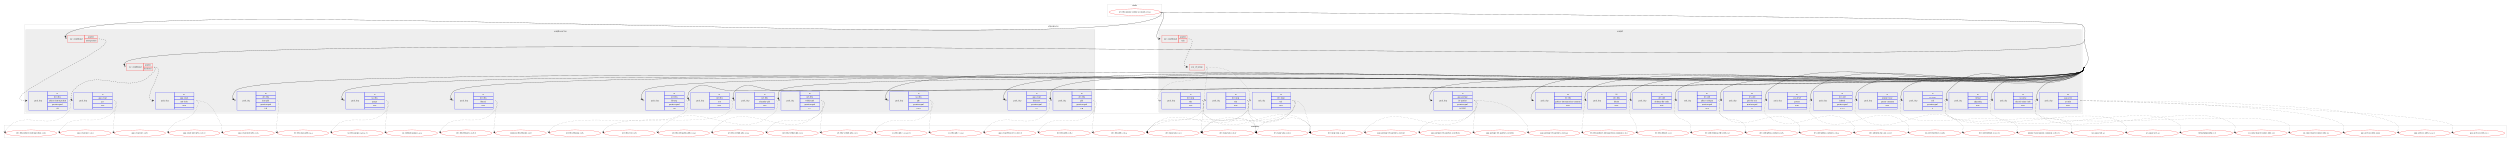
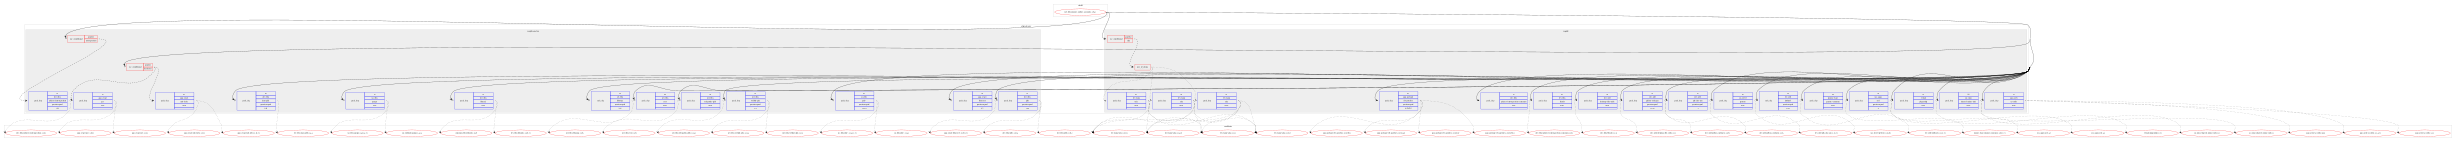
(793, 133) -> none
